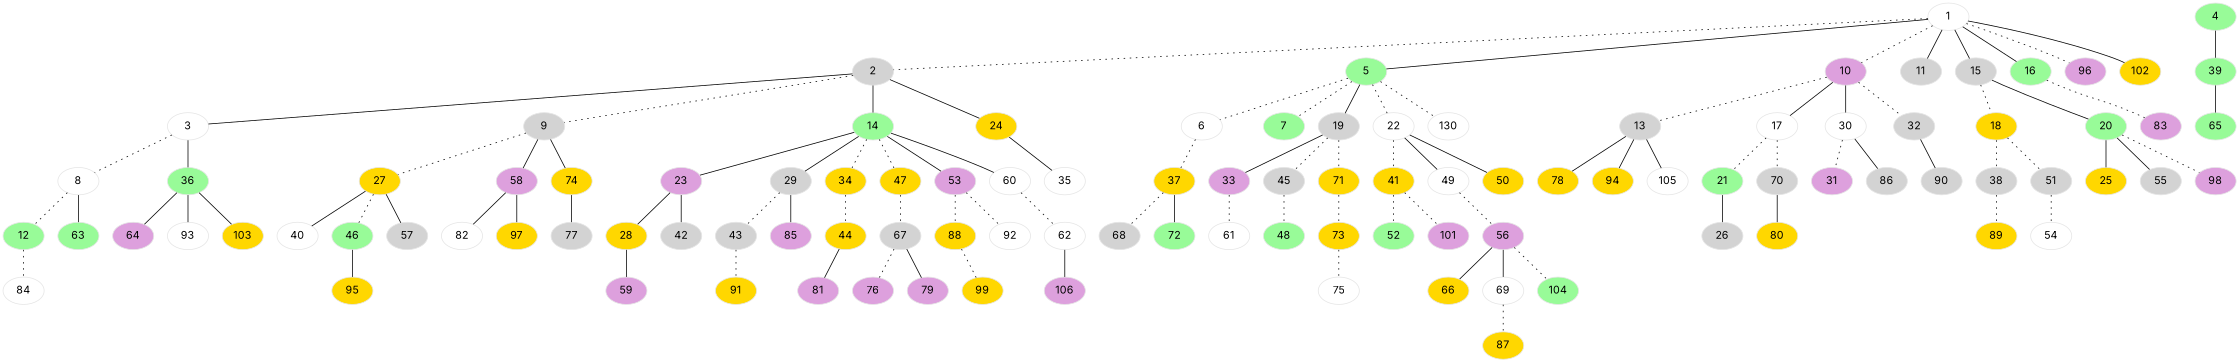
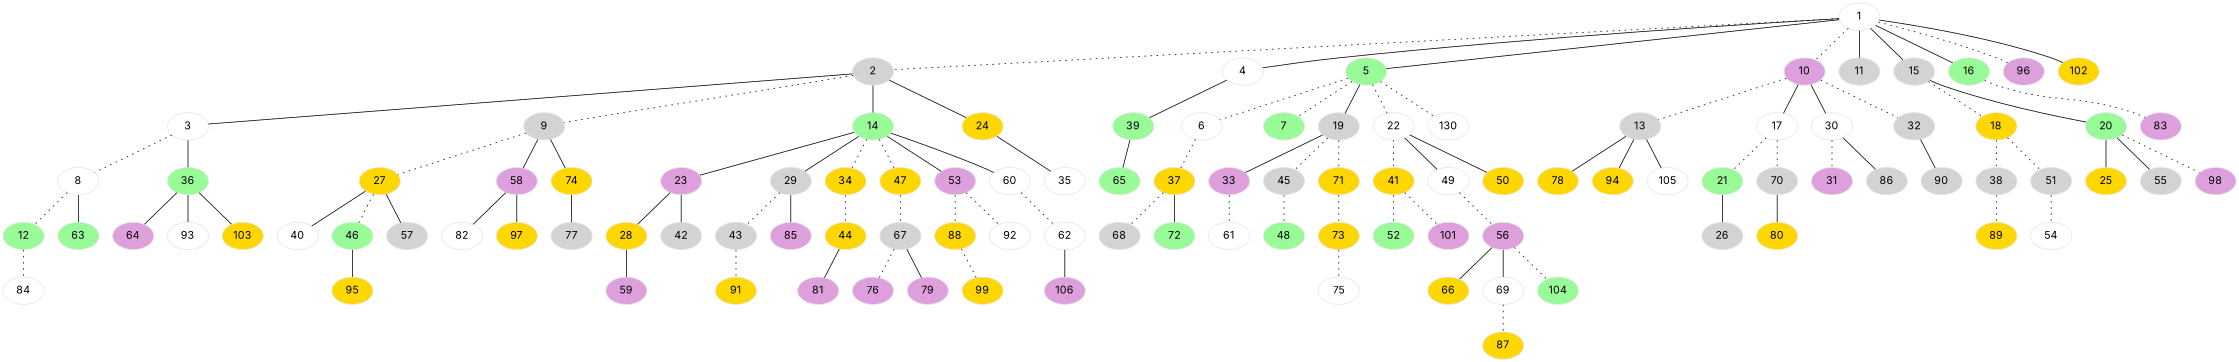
(2216, 17) -> (1243, 72)
none -> (1536, 40)
